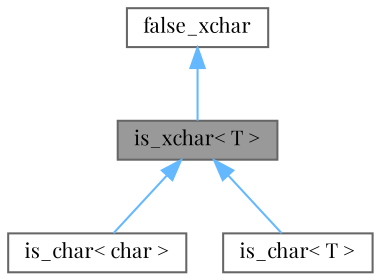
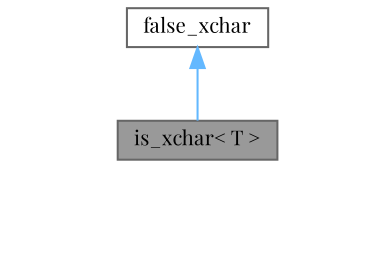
(97, 253) -> none
(298, 253) -> none
